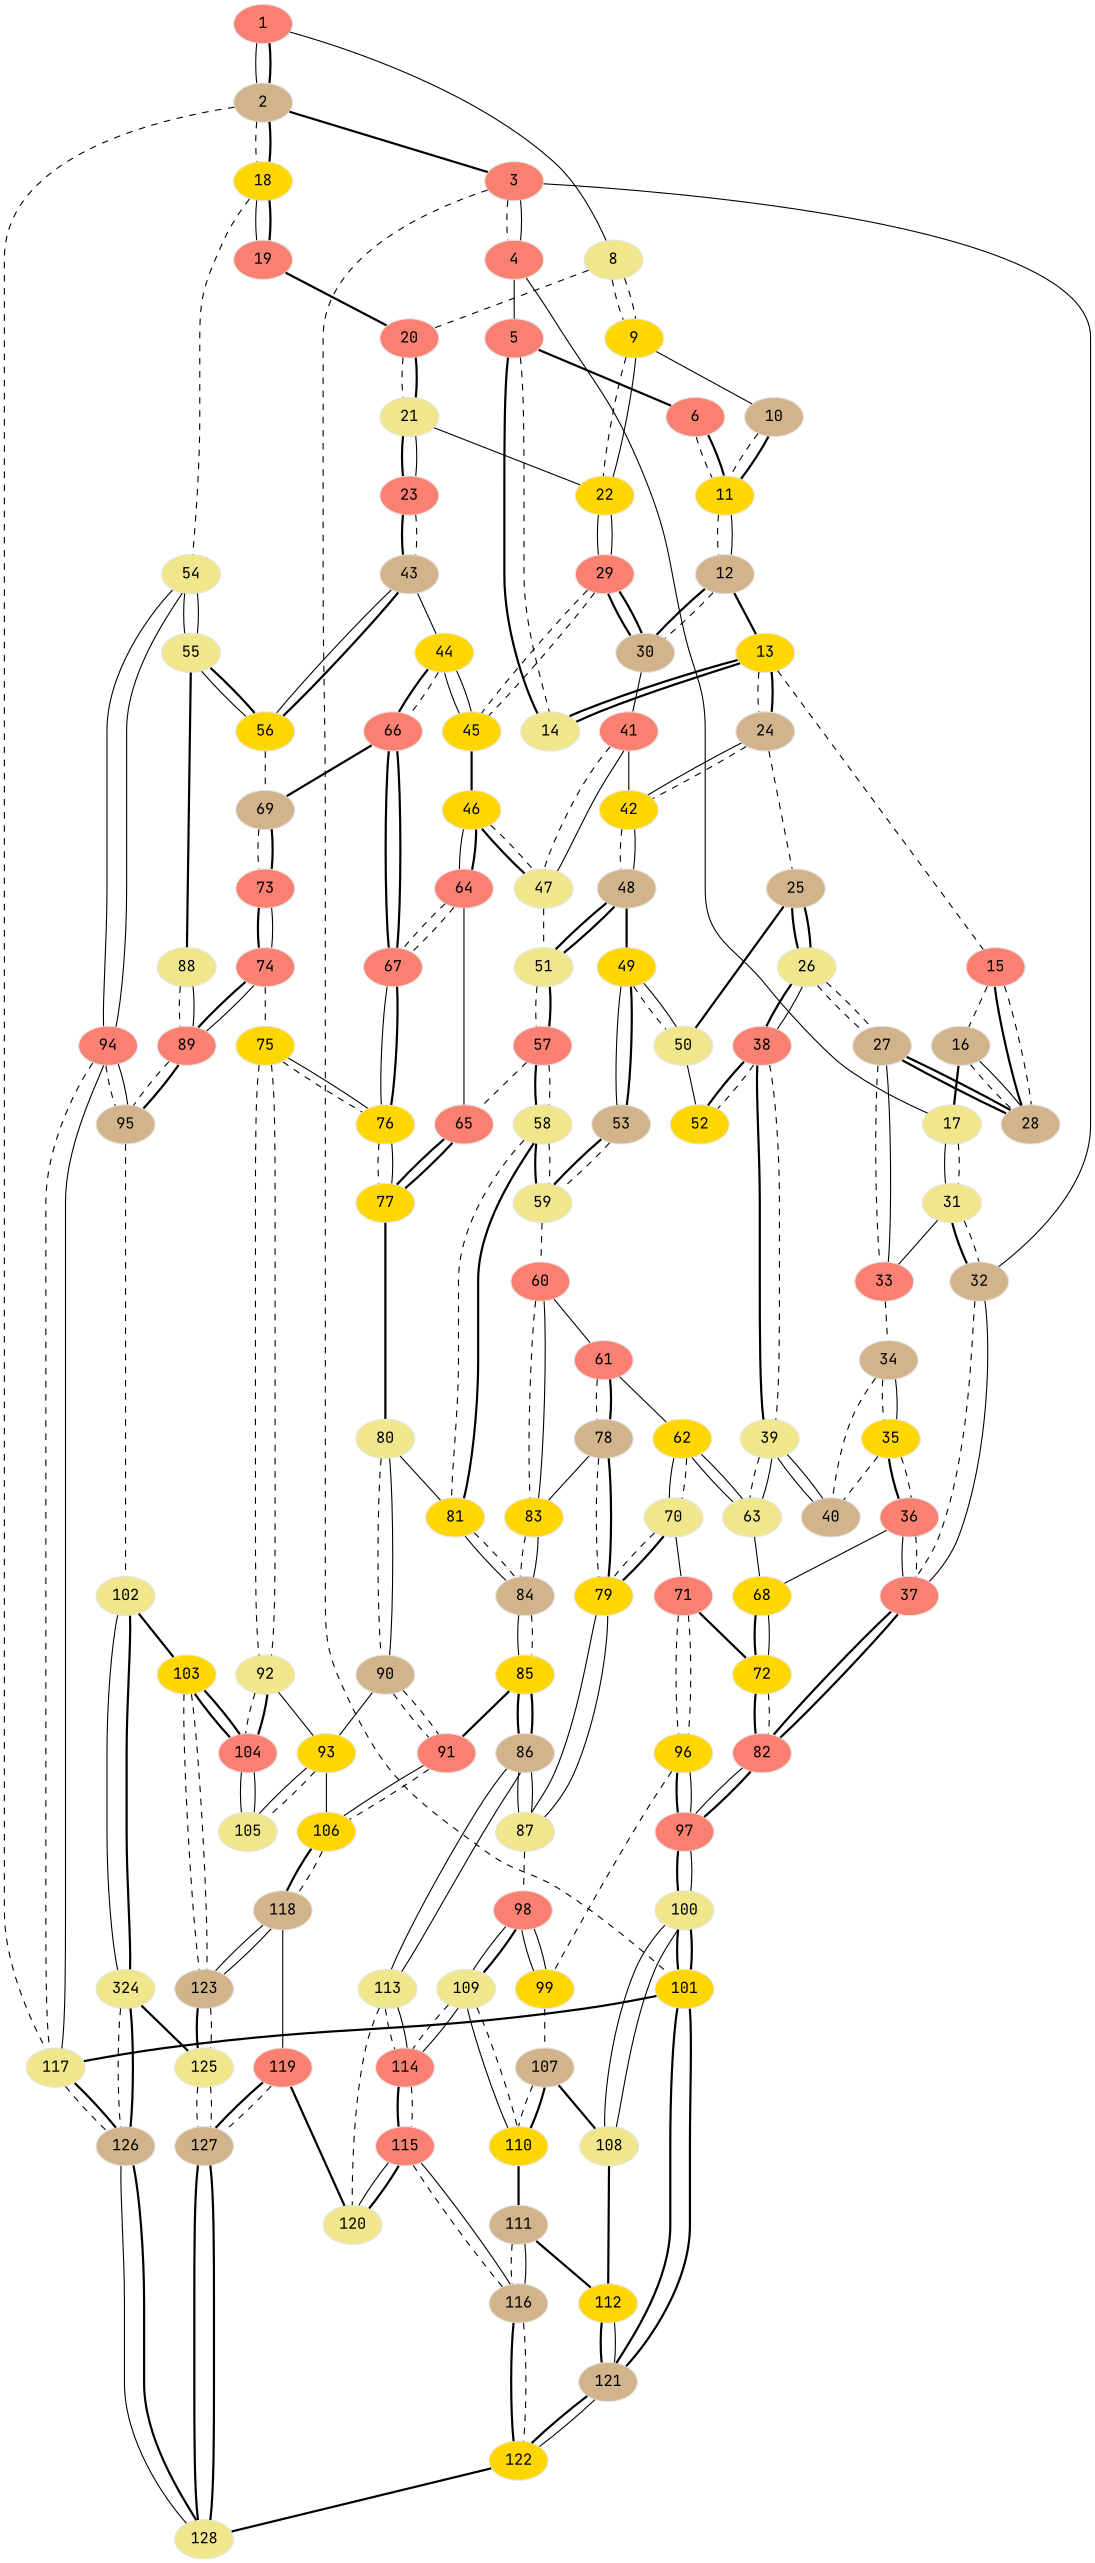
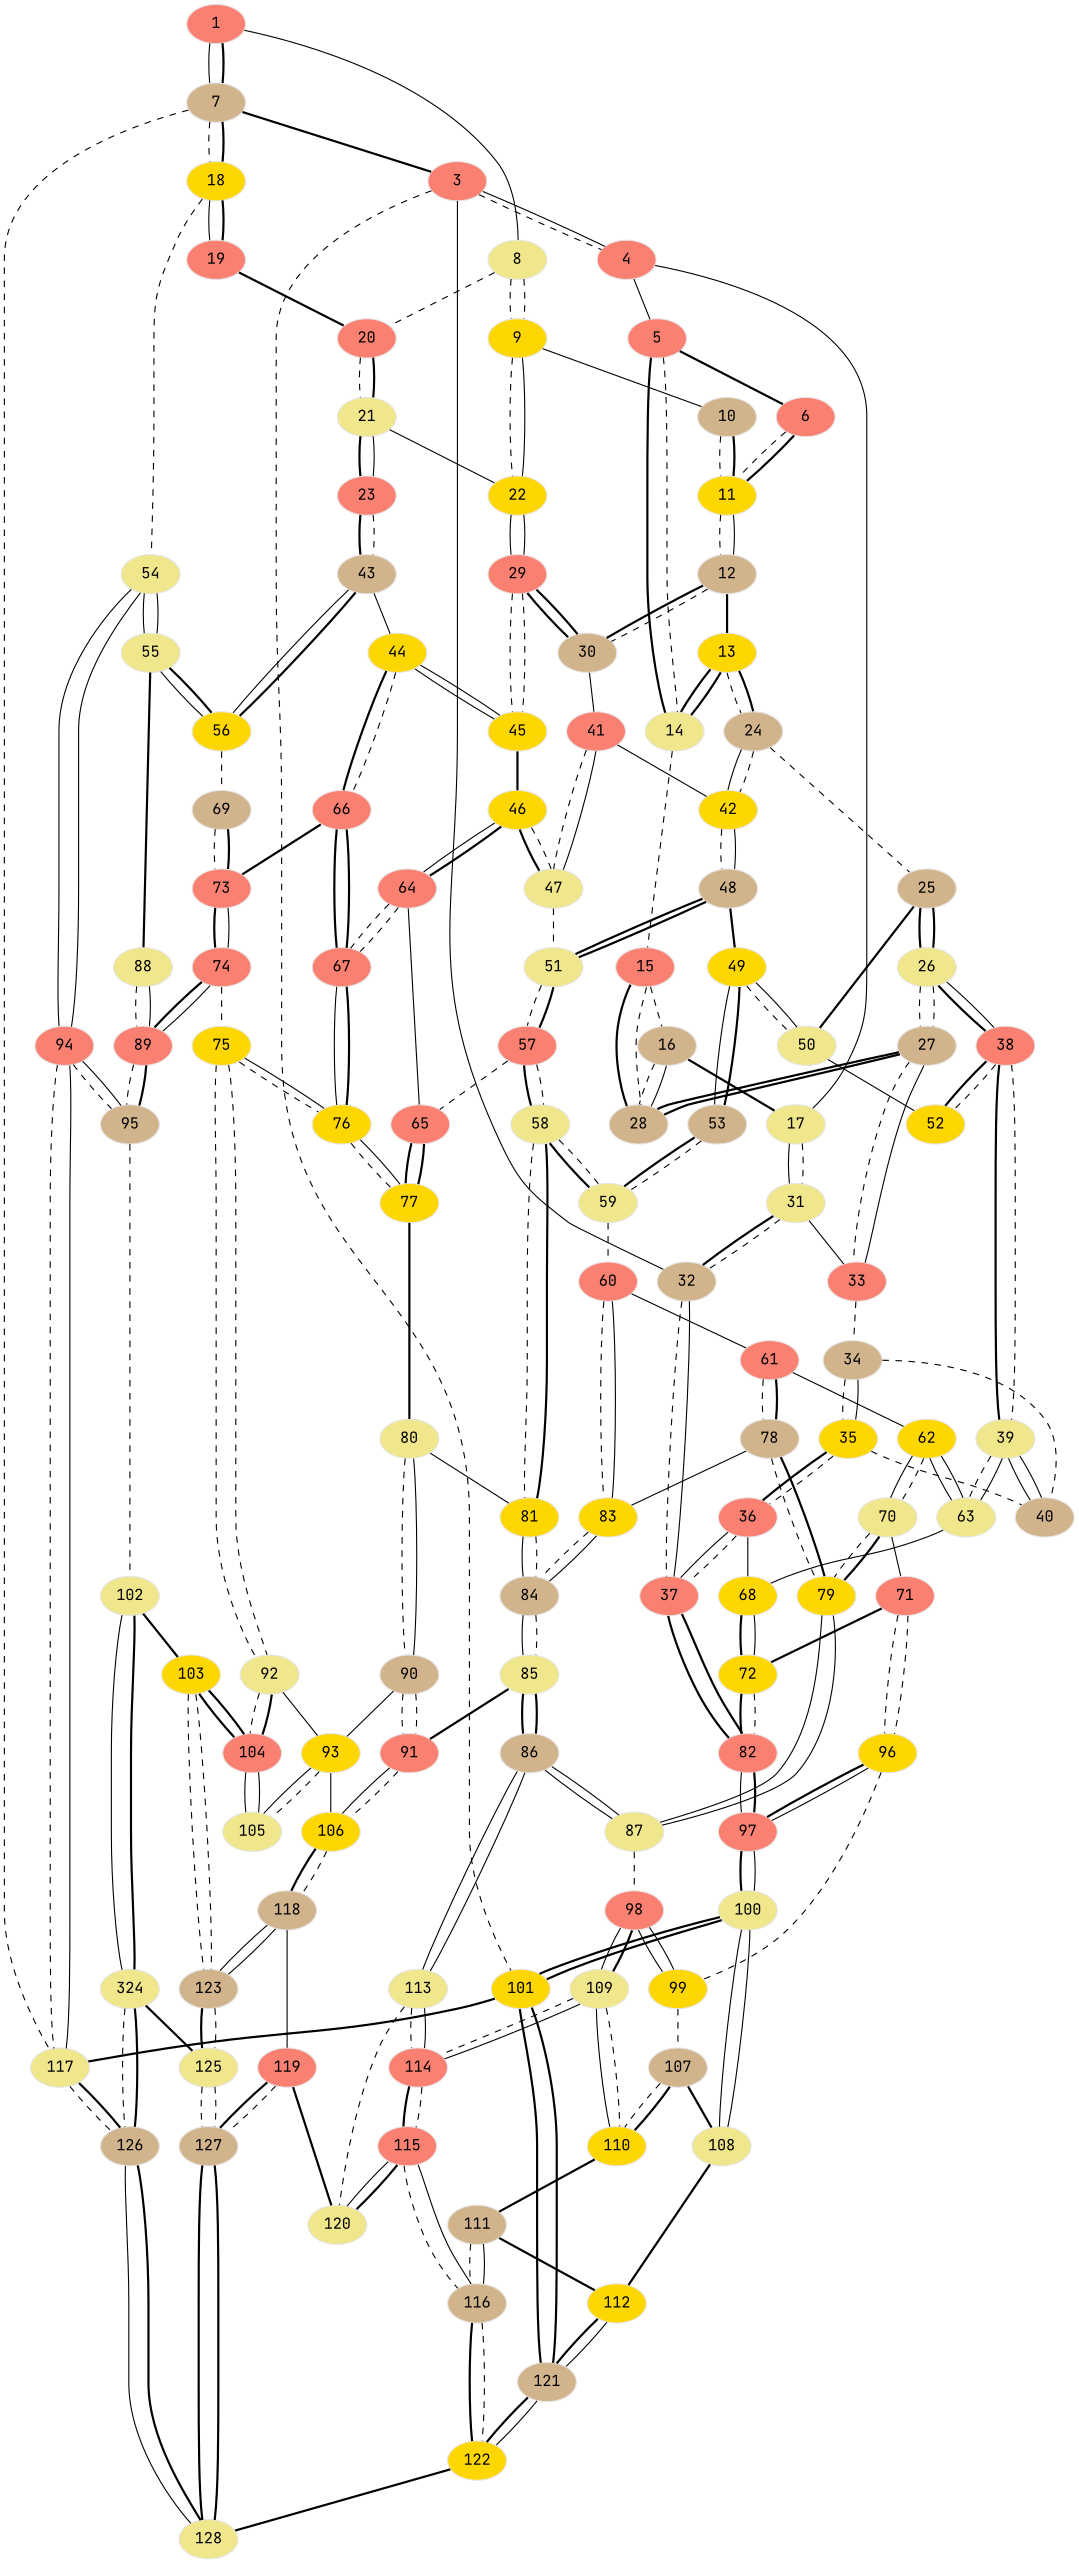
(263, 103) -> (216, 103)
(333, 768) -> (289, 844)
(880, 810) -> (660, 849)
(525, 1675) -> (529, 1675)
